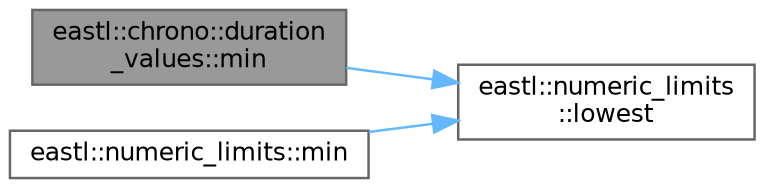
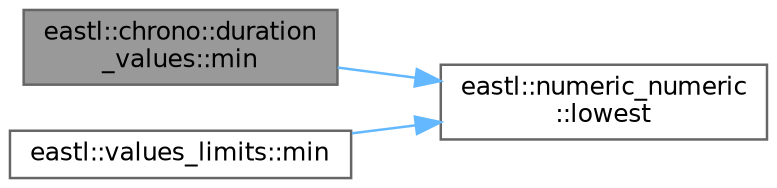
(606, 102) -> (604, 102)
(189, 154) -> (181, 154)
